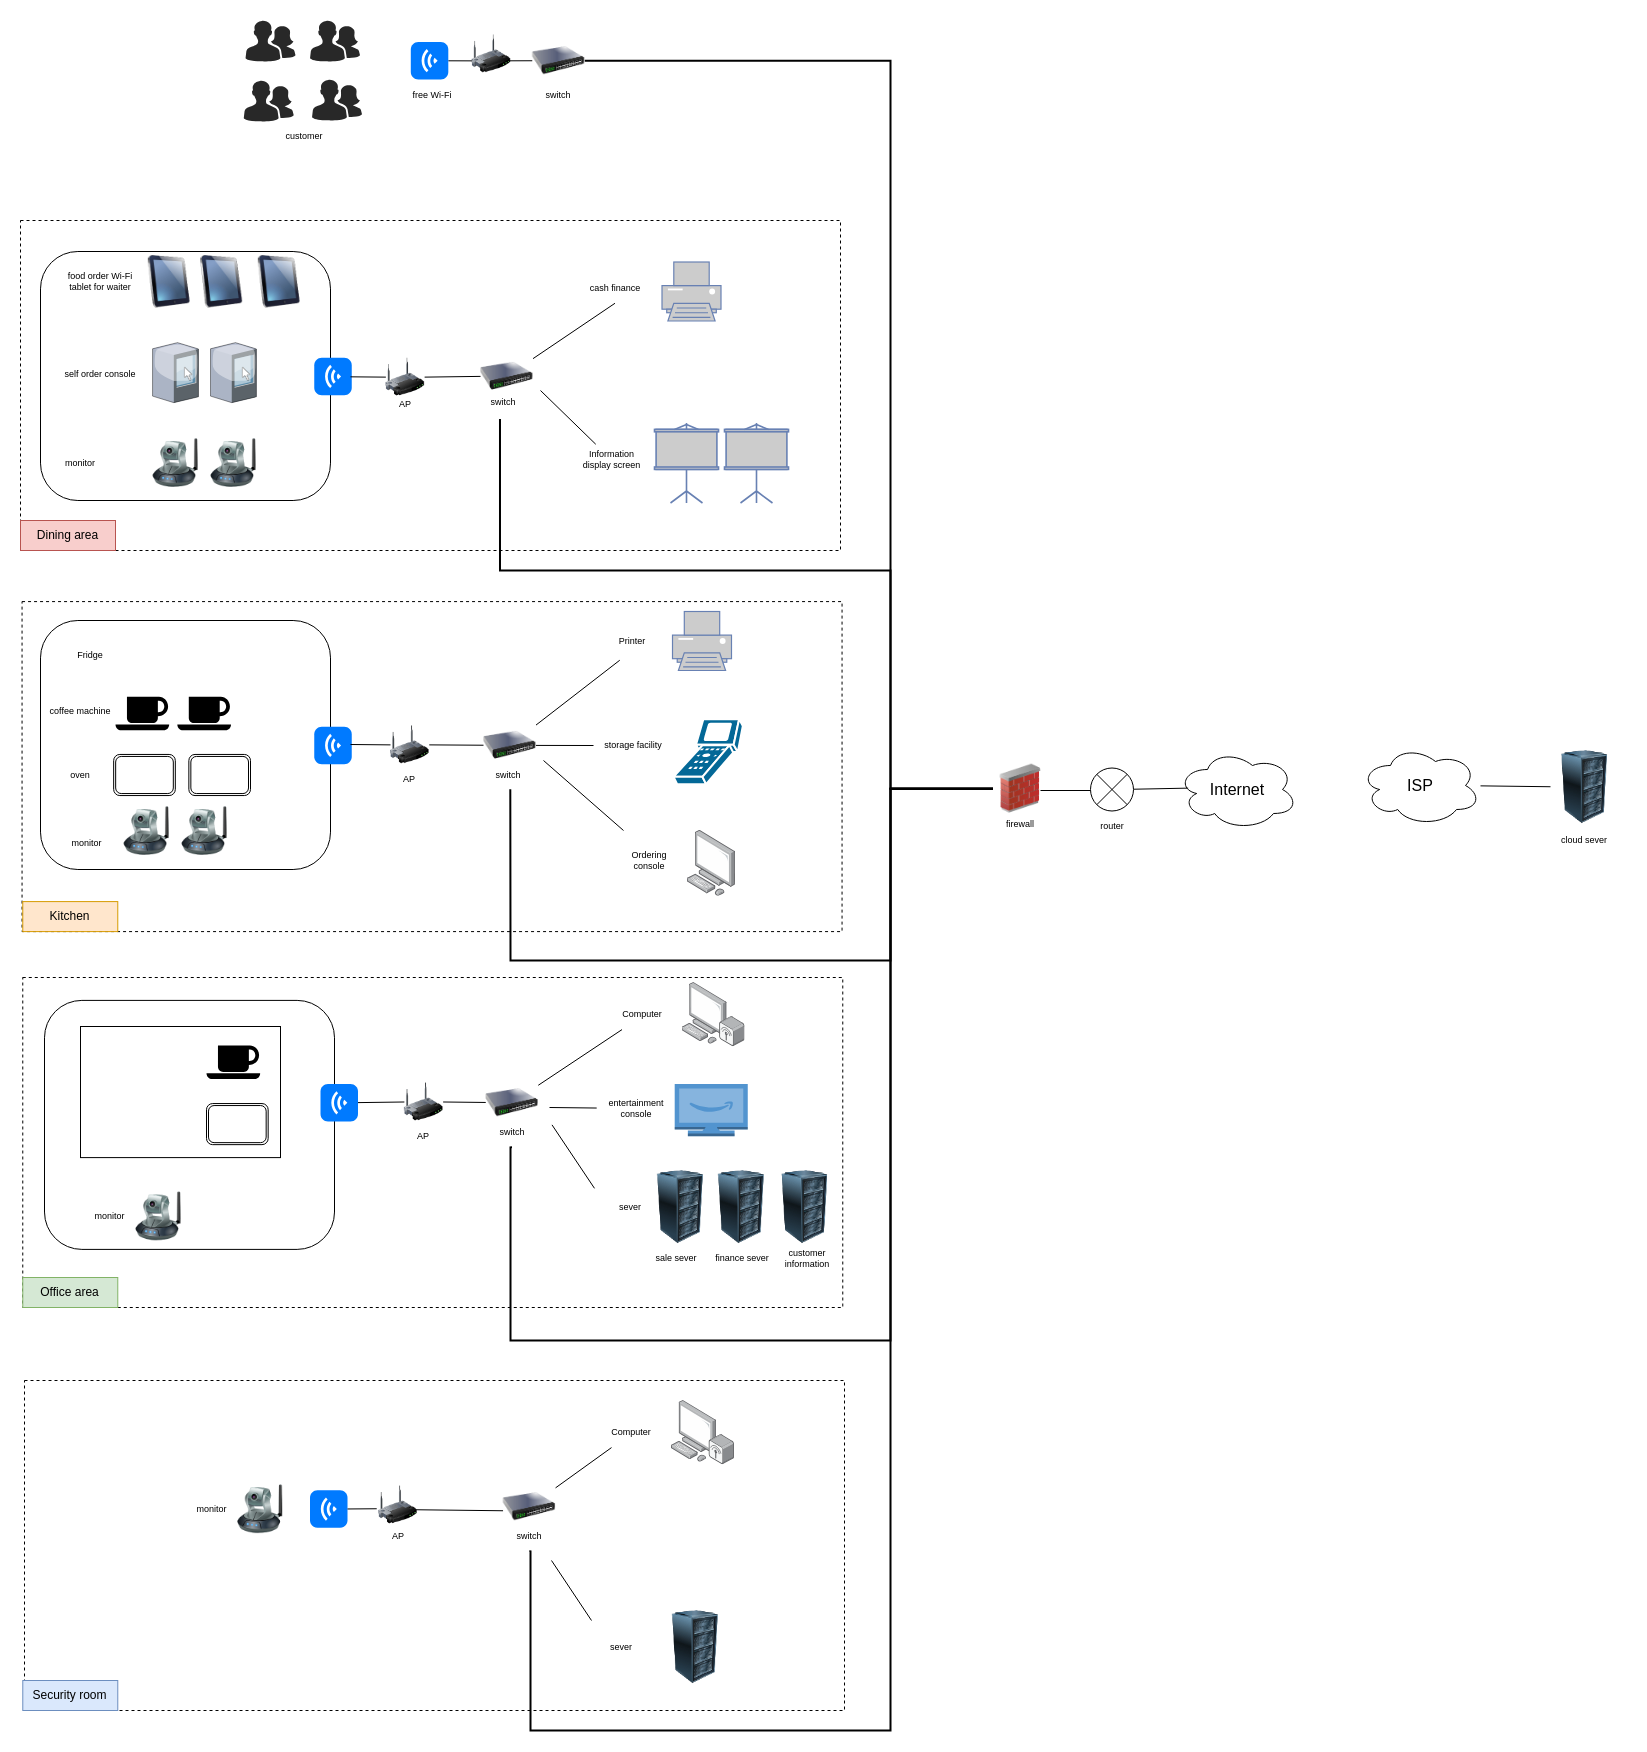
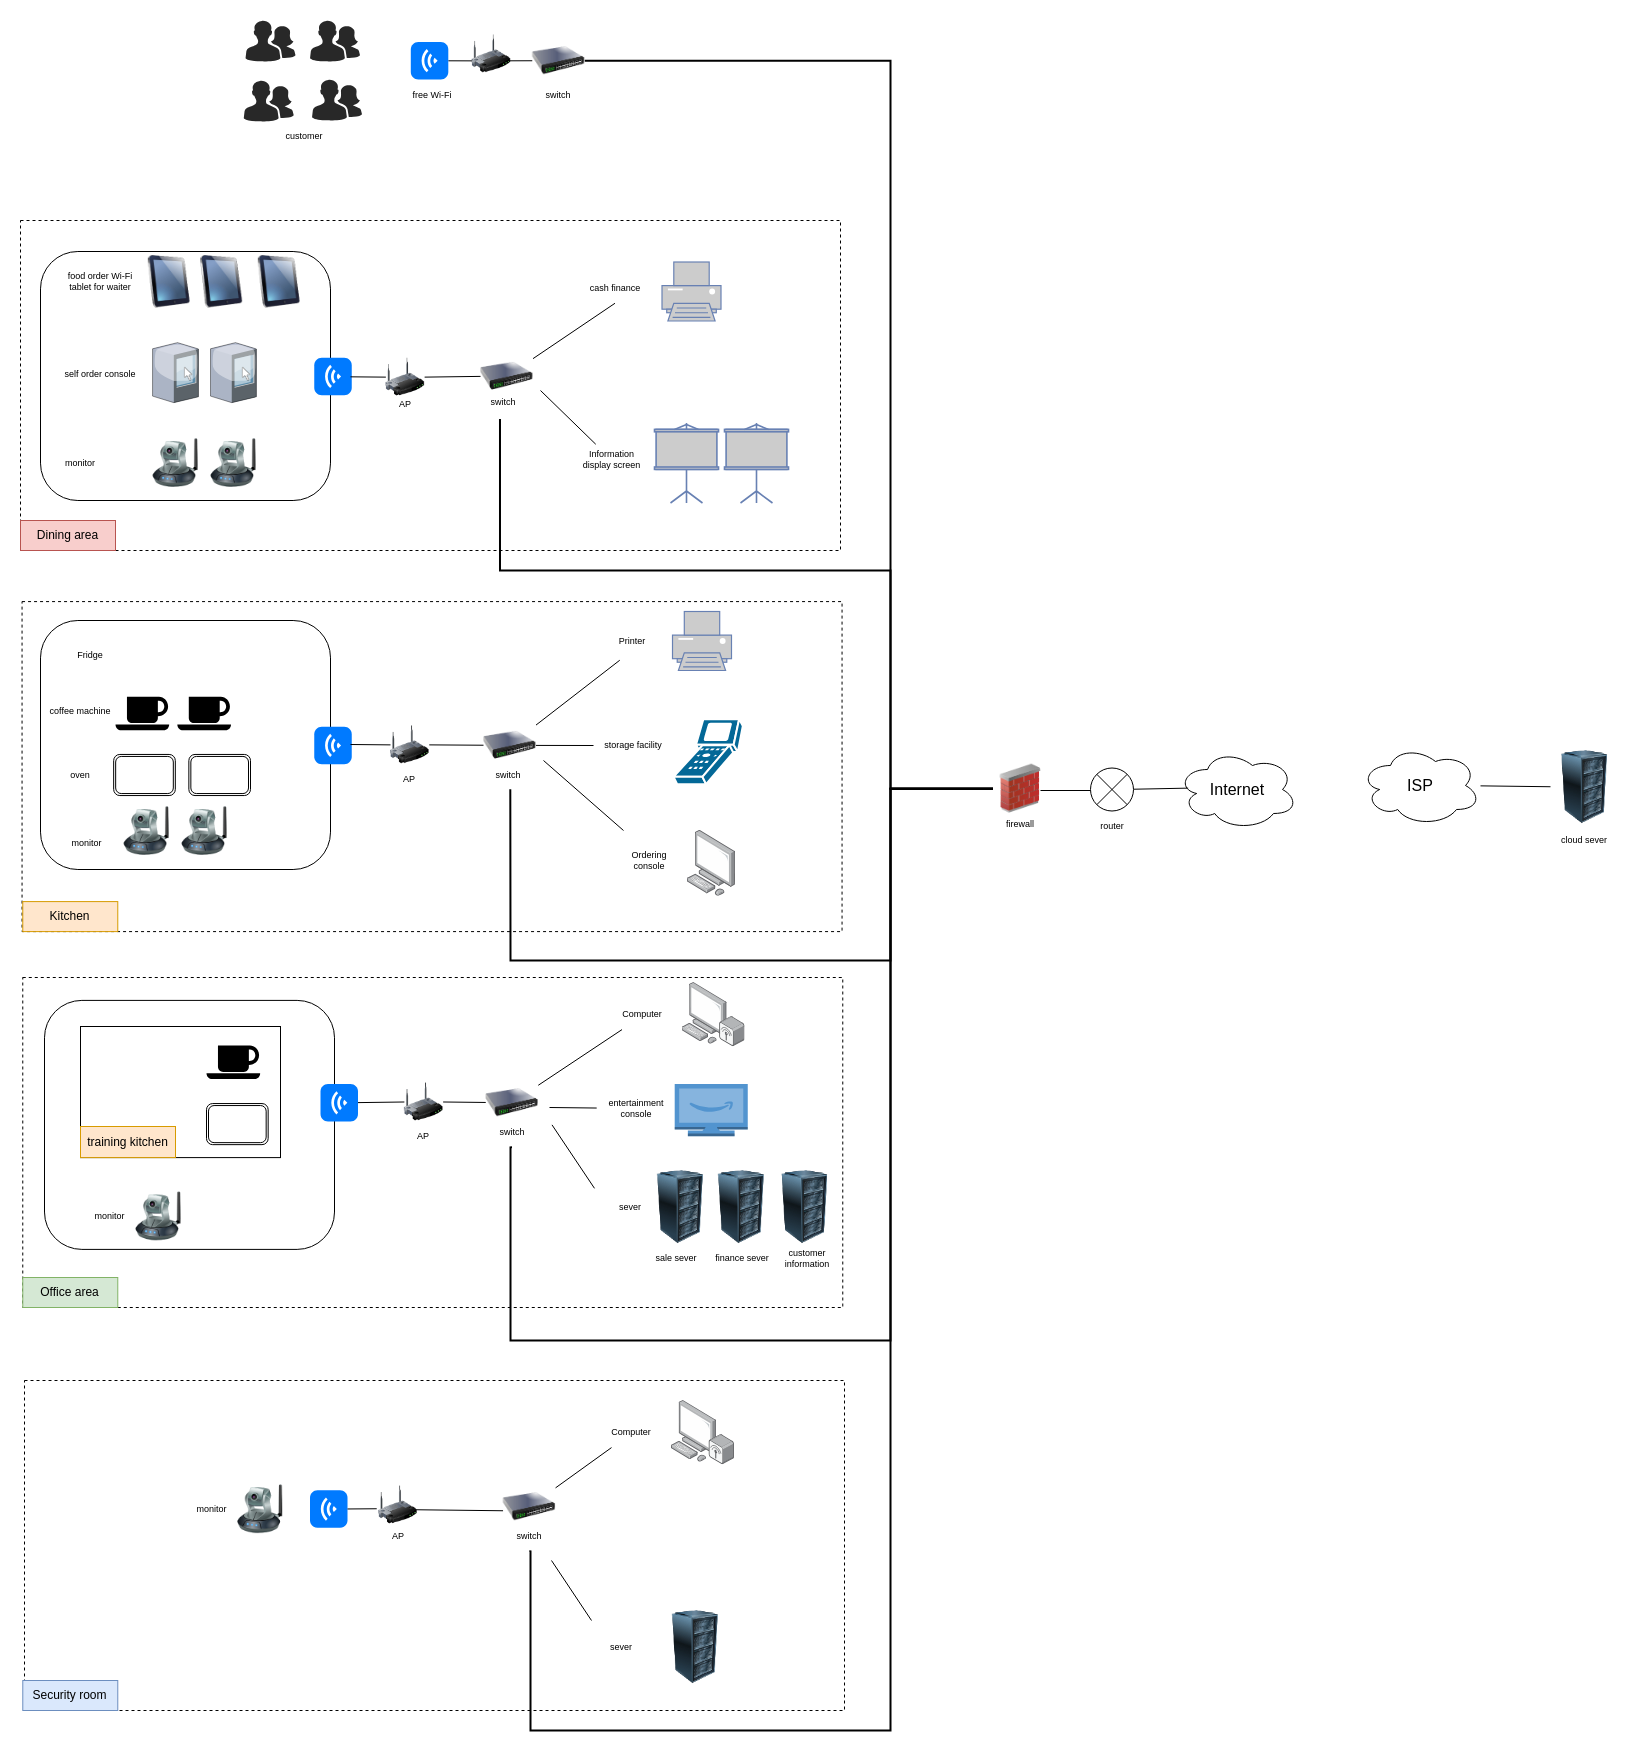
none -> (128, 1142)
